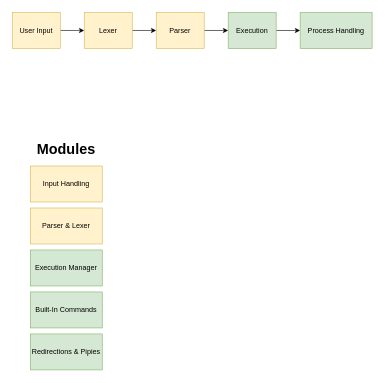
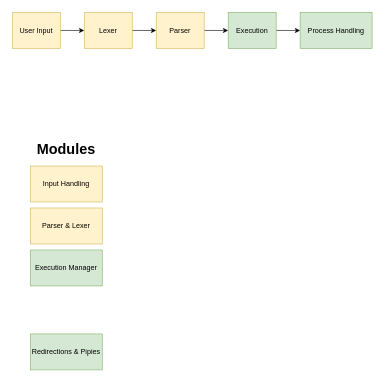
(66, 310) -> none
